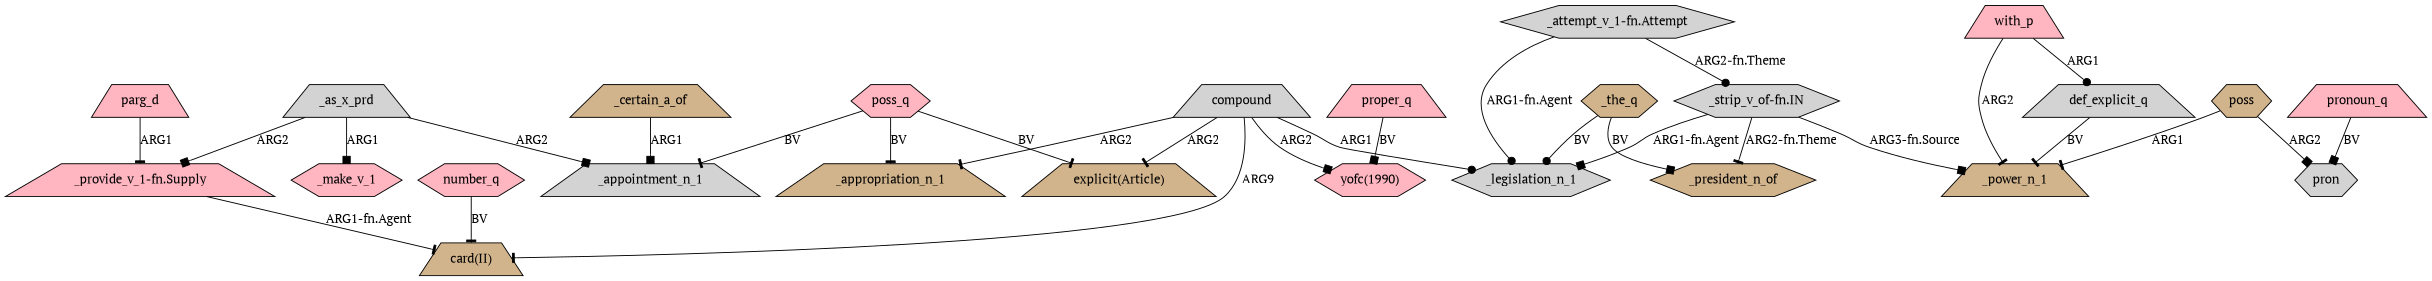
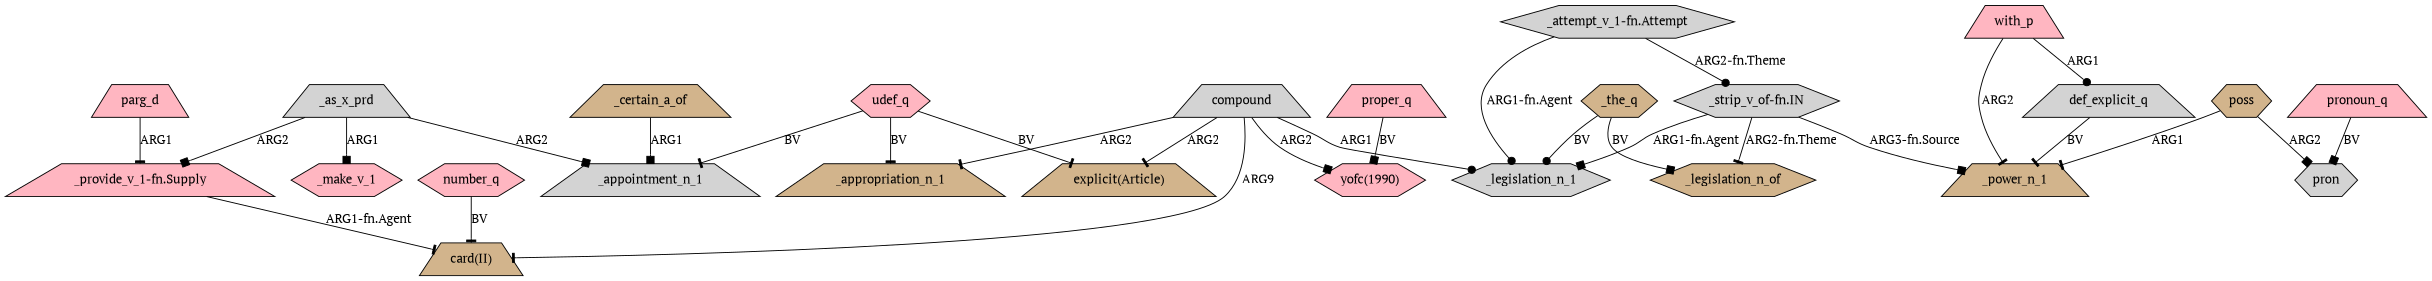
(891, 101) -> (891, 101)
(1733, 180) -> (1733, 180)
